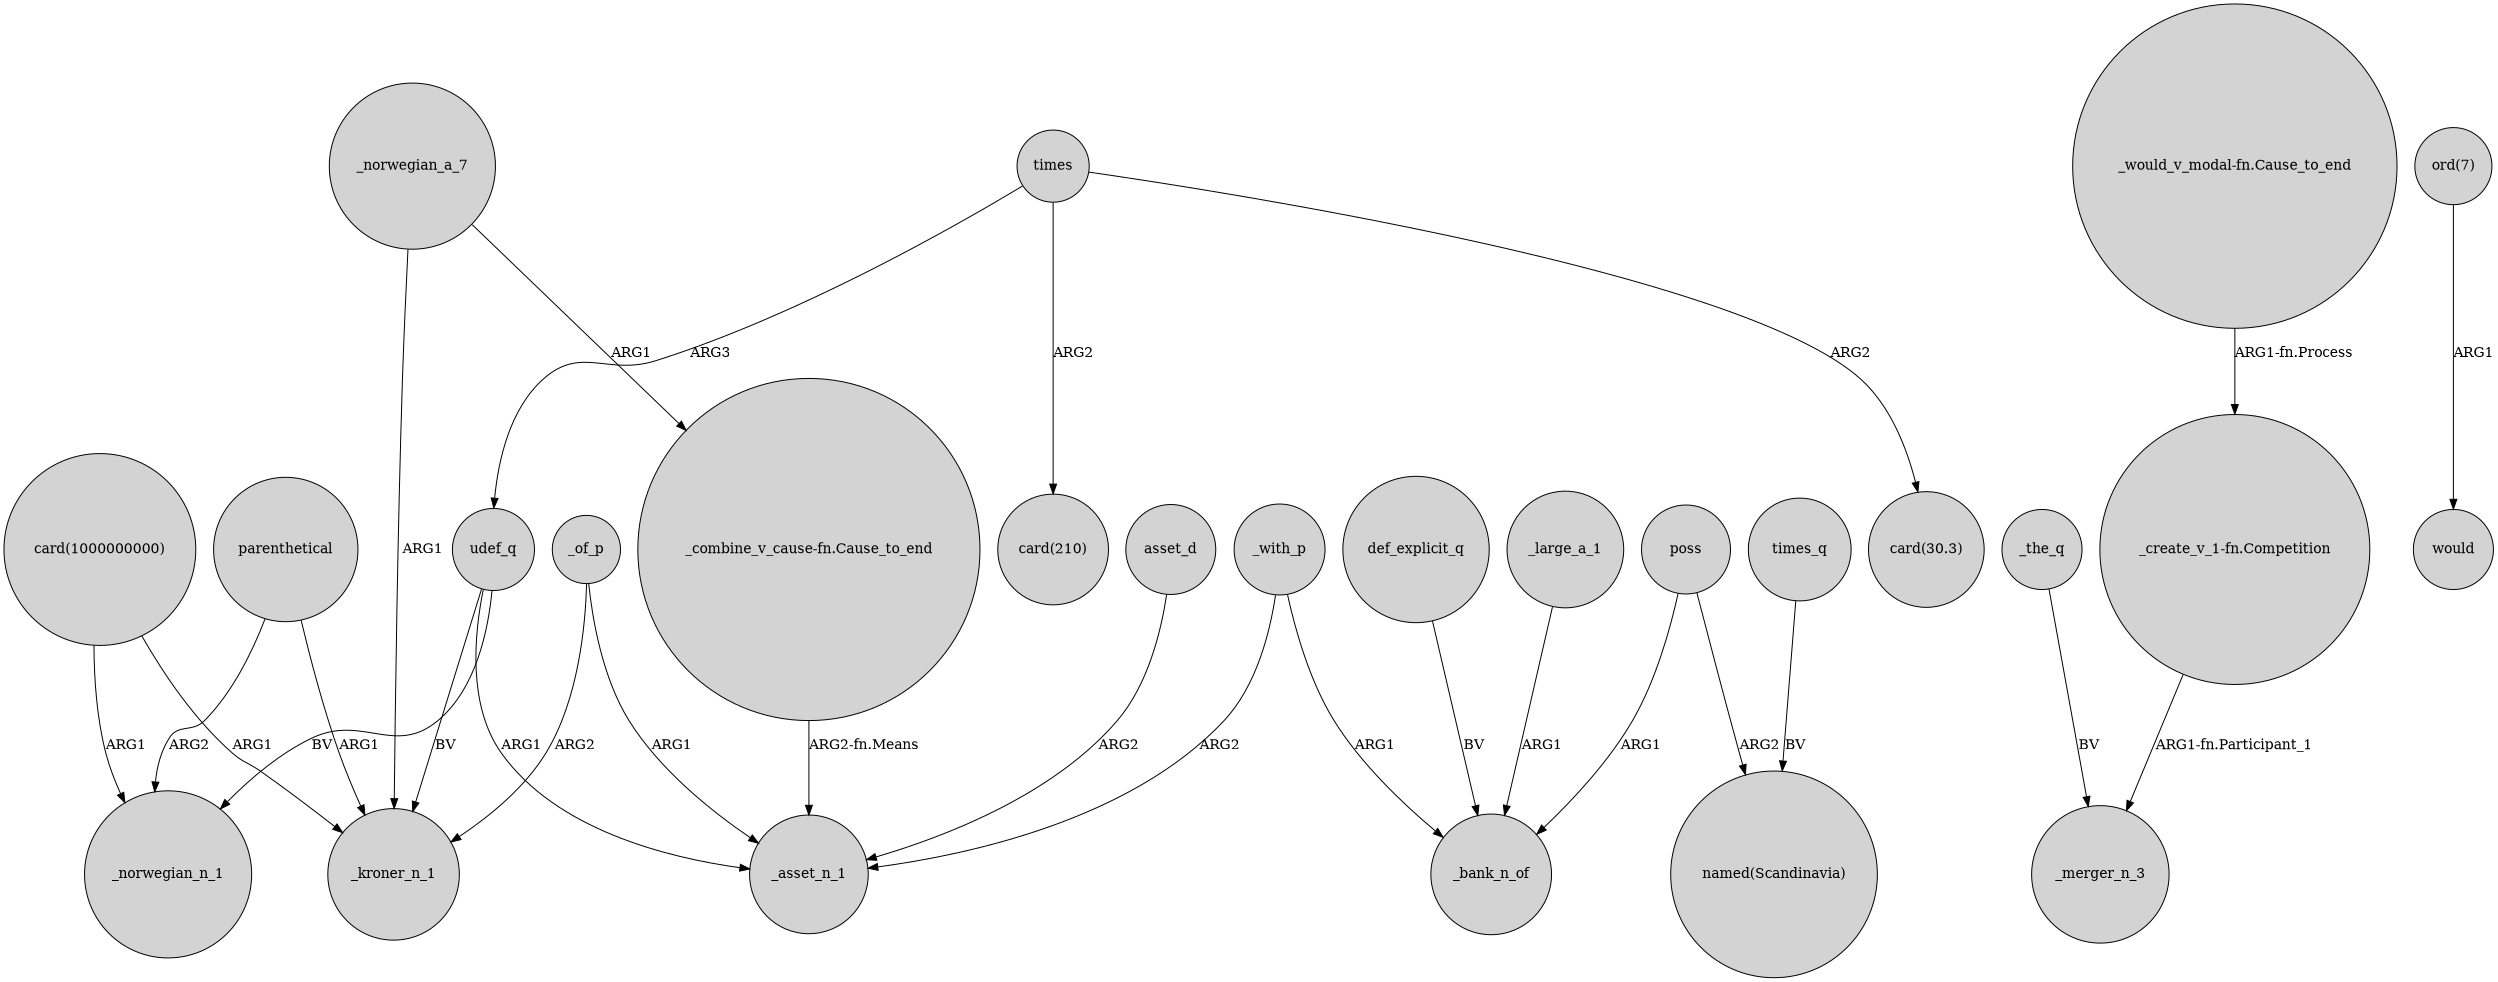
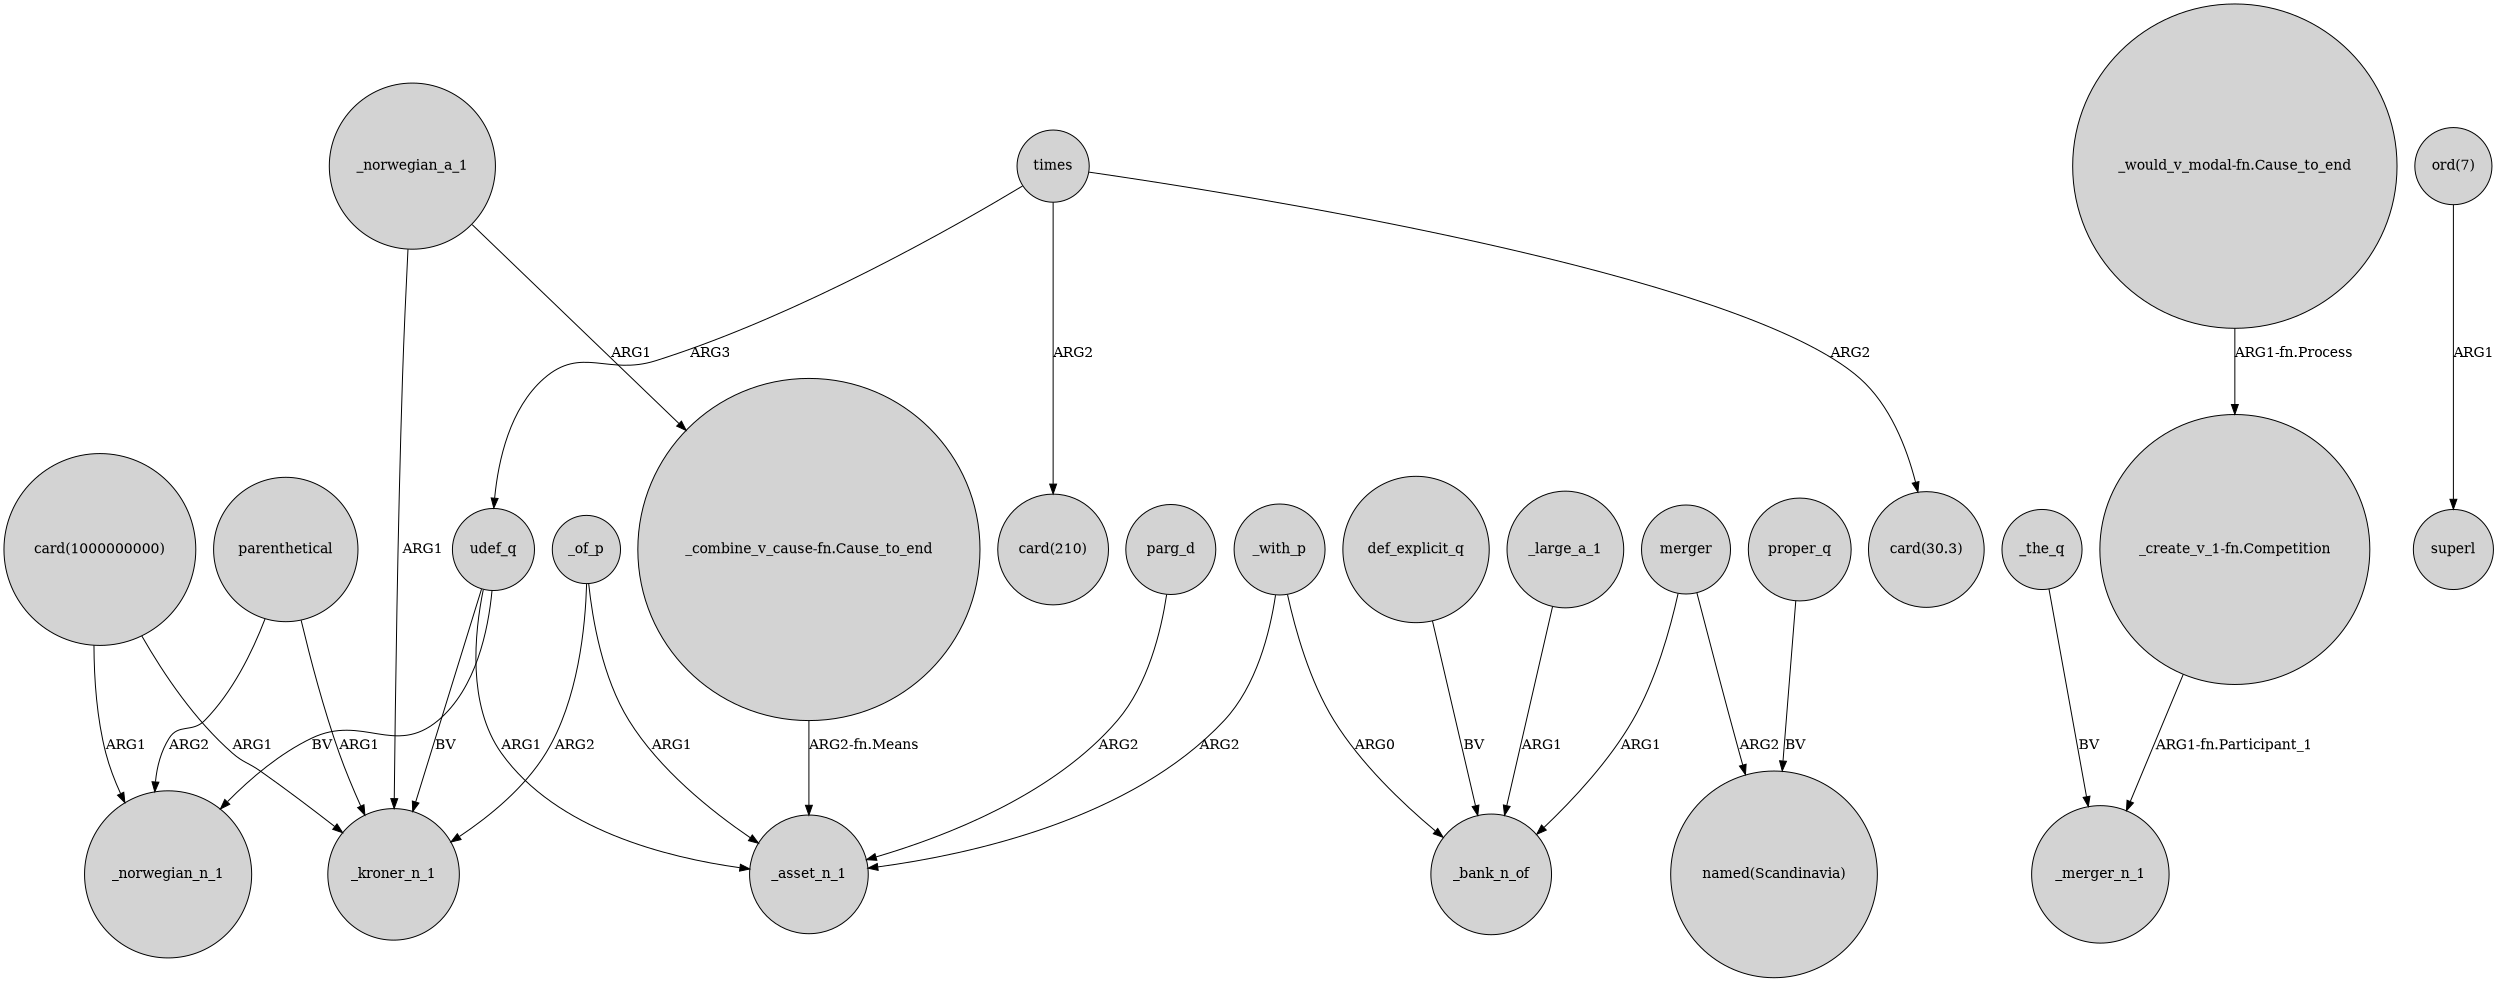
(412, 166) -> (412, 166)
(1171, 549) -> (1171, 549)
(1686, 549) -> (1686, 549)
(1800, 549) -> (1800, 549)
(2453, 549) -> (2453, 549)
(1375, 746) -> (1375, 746)
(2100, 874) -> (2100, 874)
